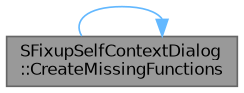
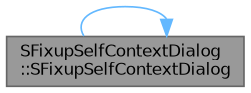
(122, 61) -> (125, 61)
